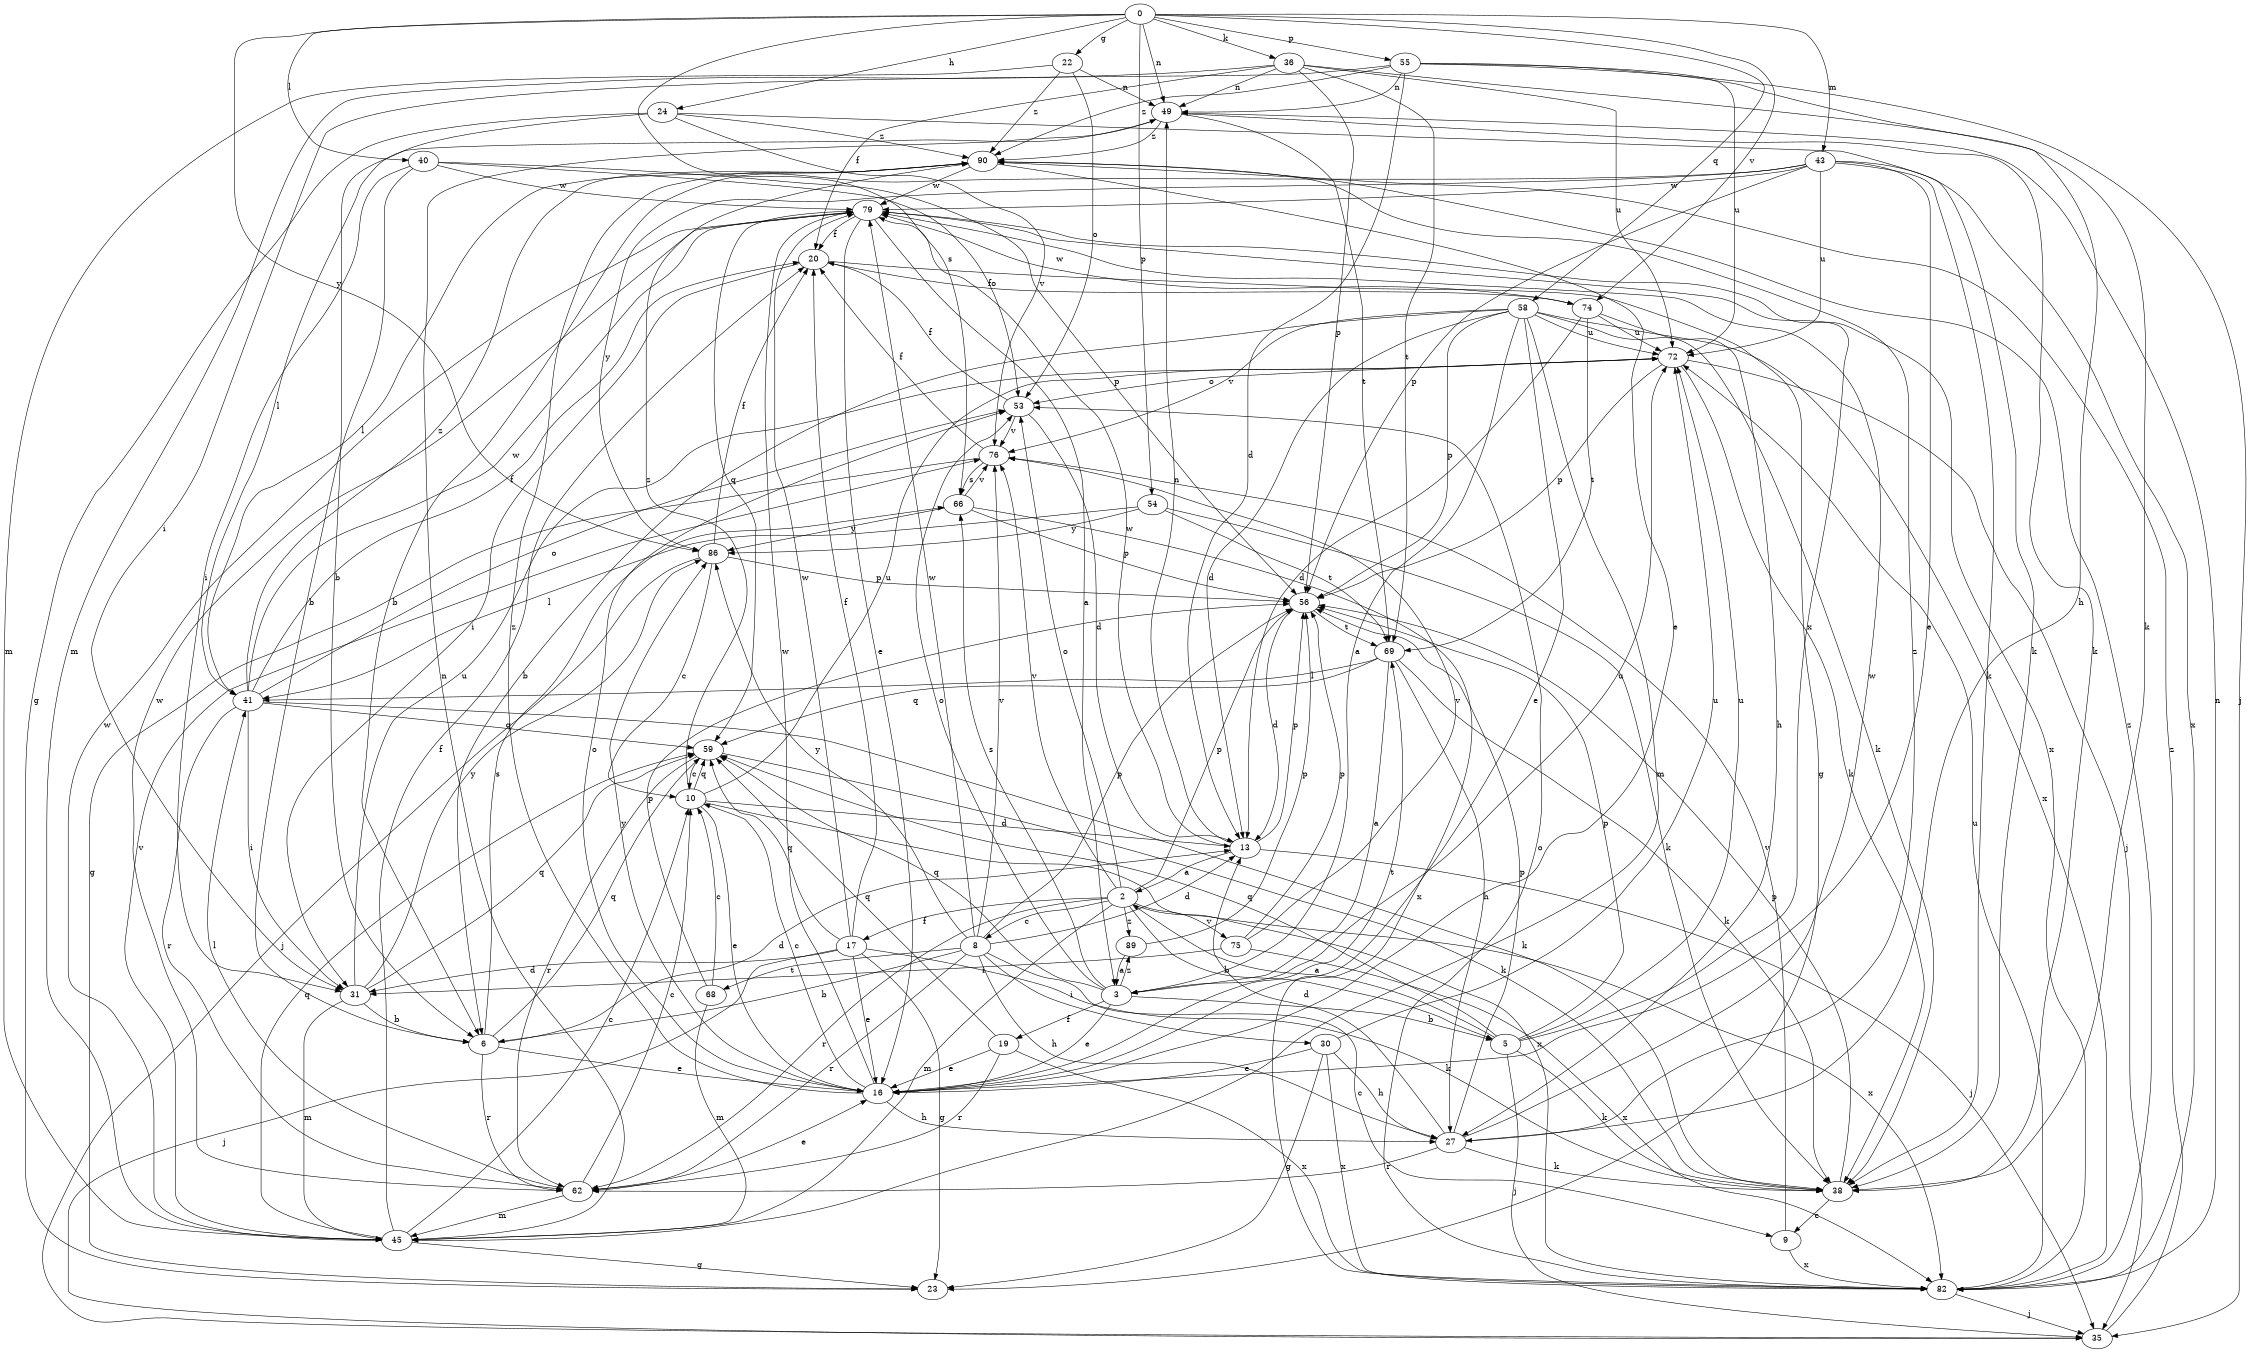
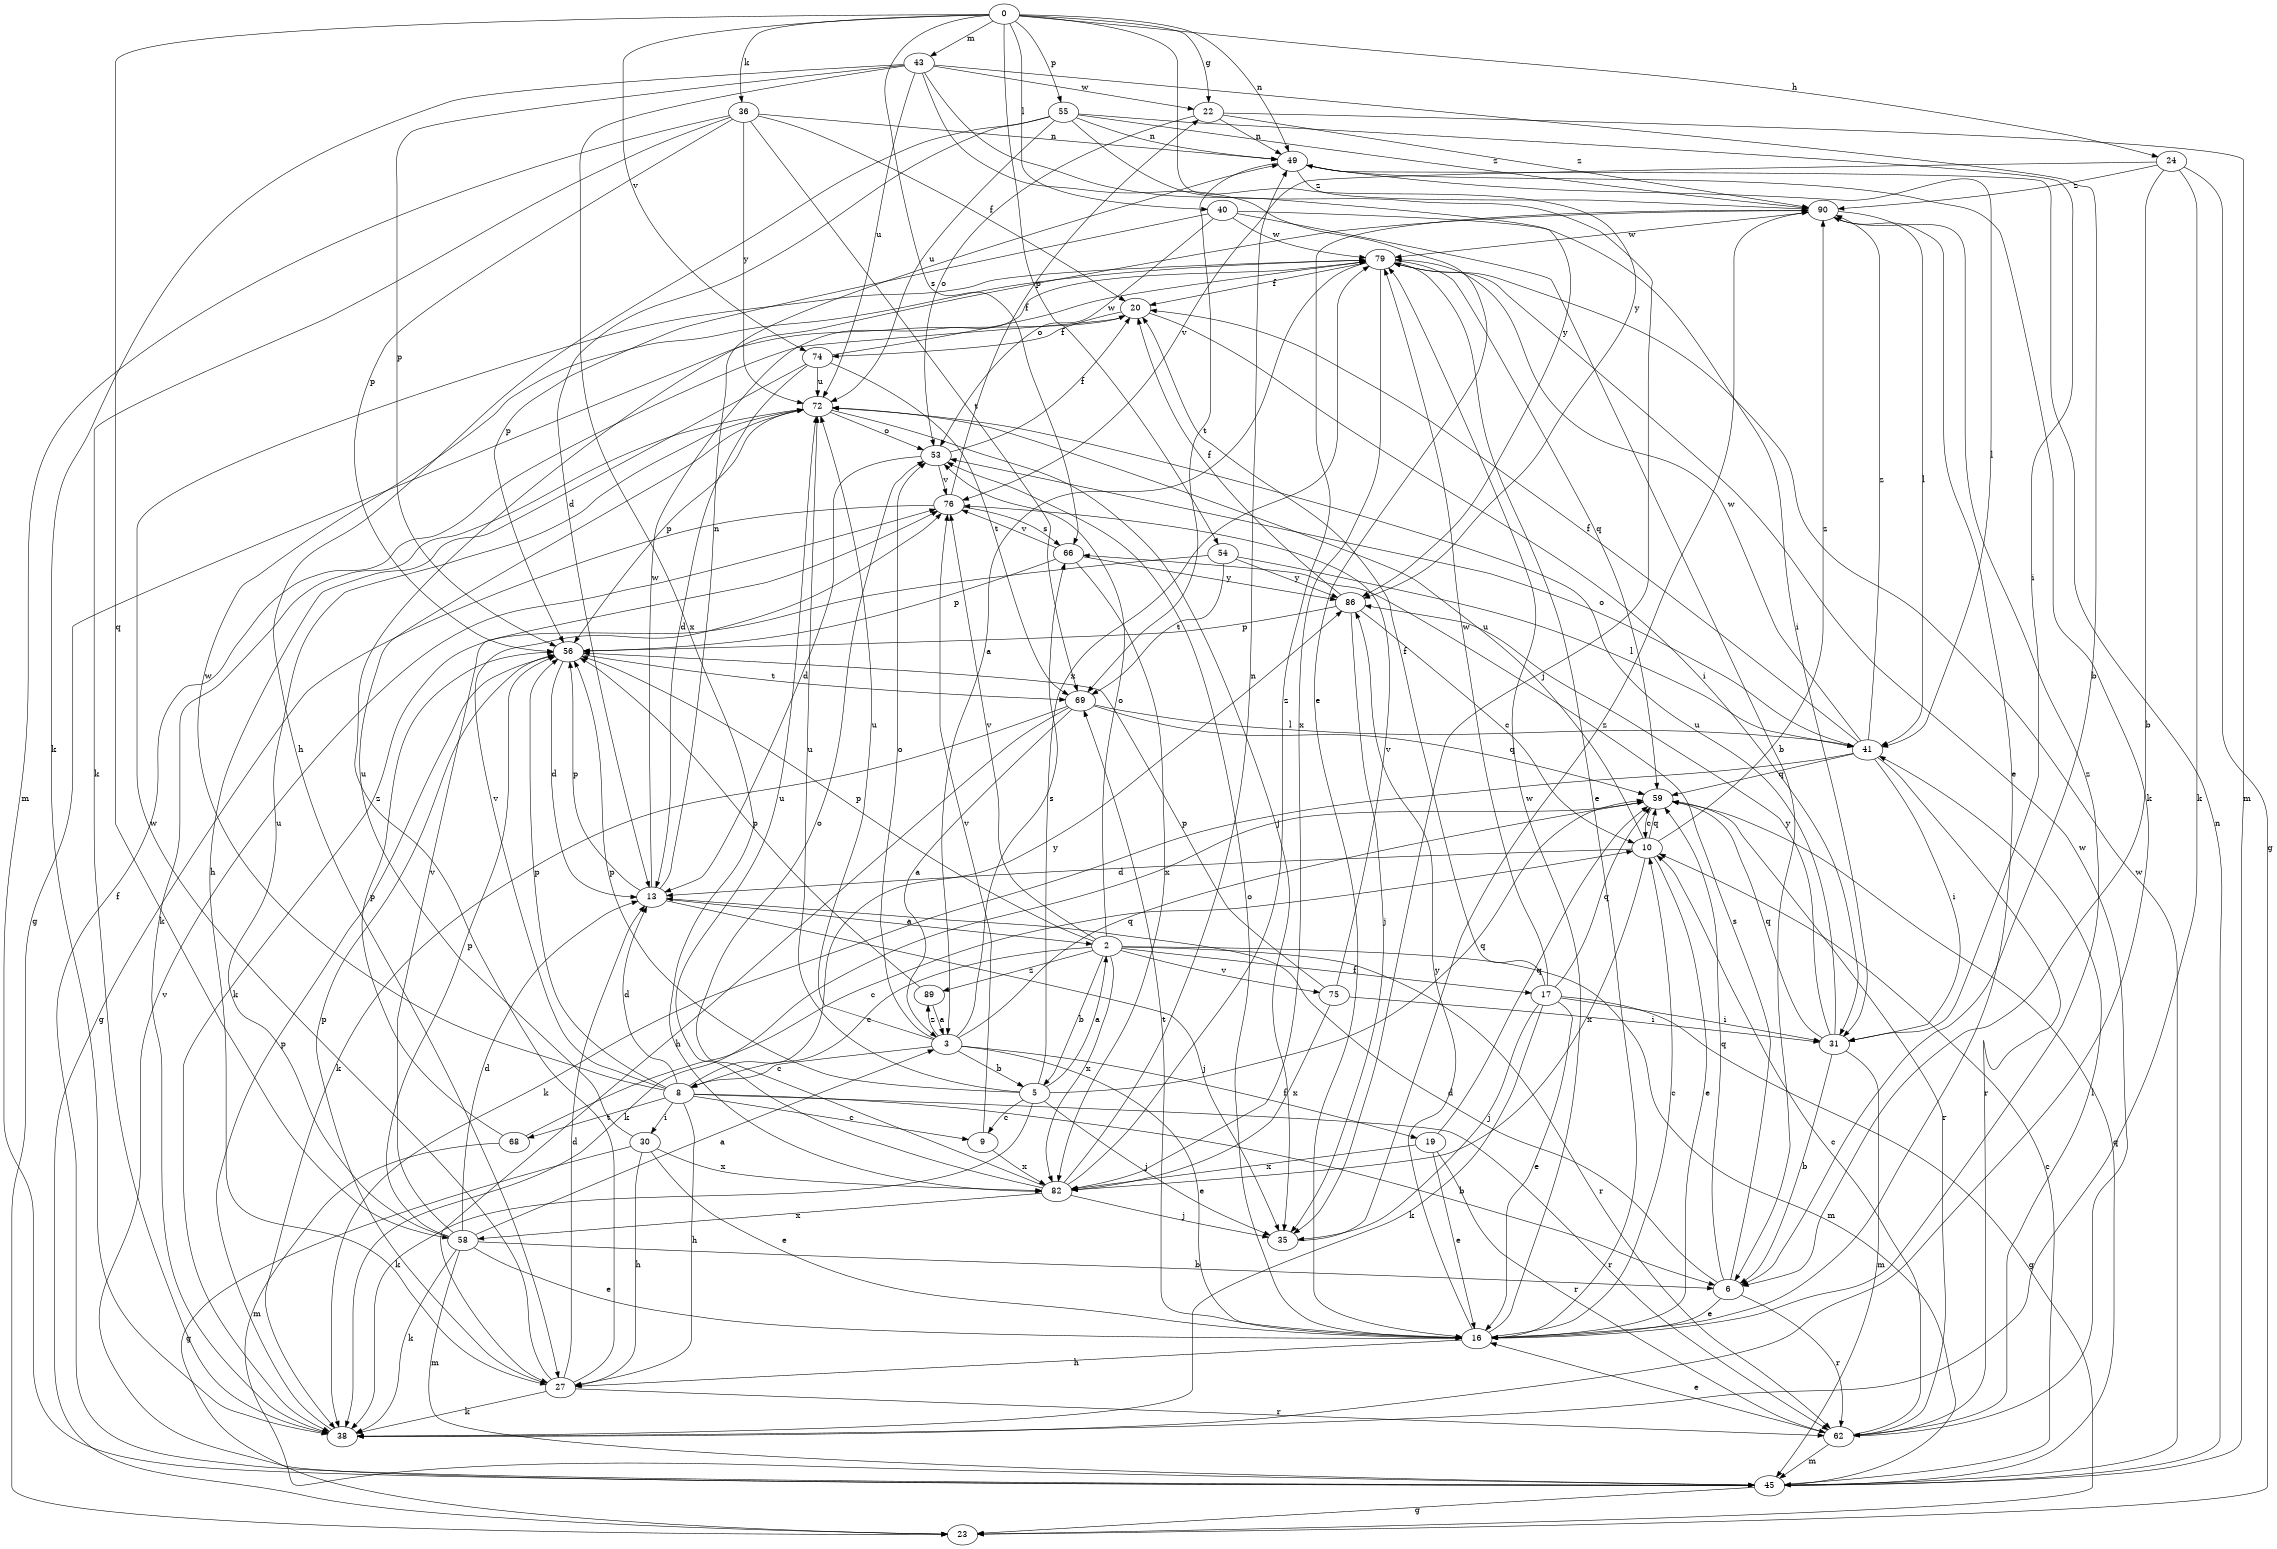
(1371, 198) -> (1061, 87)
(1619, 210) -> (746, 259)
(898, 366) -> (1028, 294)
(2011, 732) -> (763, 1216)
(533, 971) -> (1725, 1020)
none -> (812, 1060)
(1817, 1211) -> (1009, 1109)
